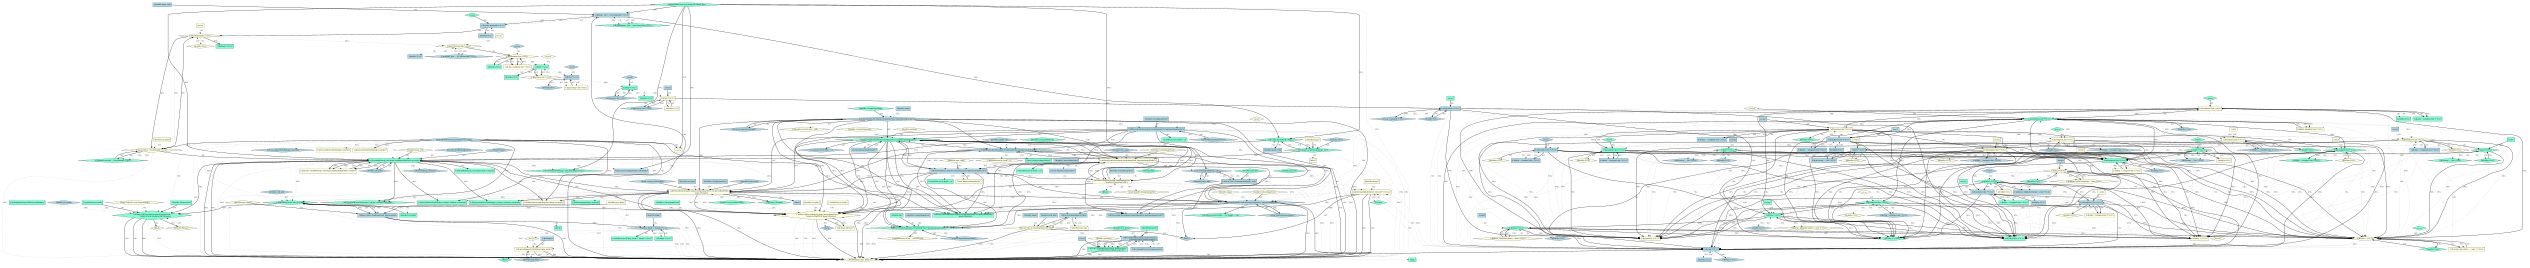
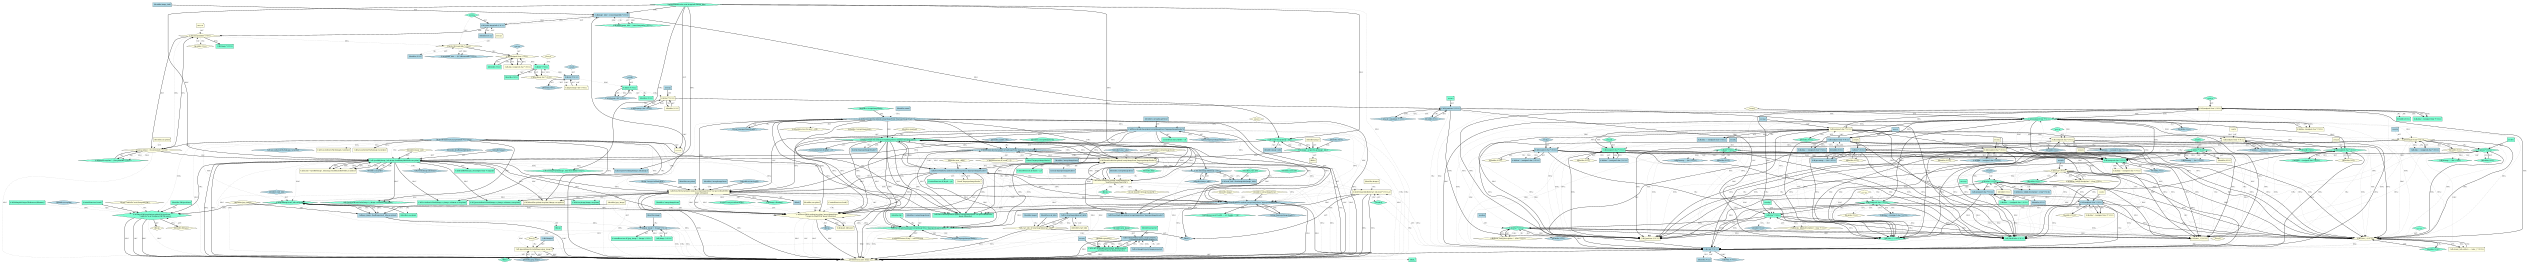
(454, 52) -> (464, 29)
(513, 222) -> (513, 222)
